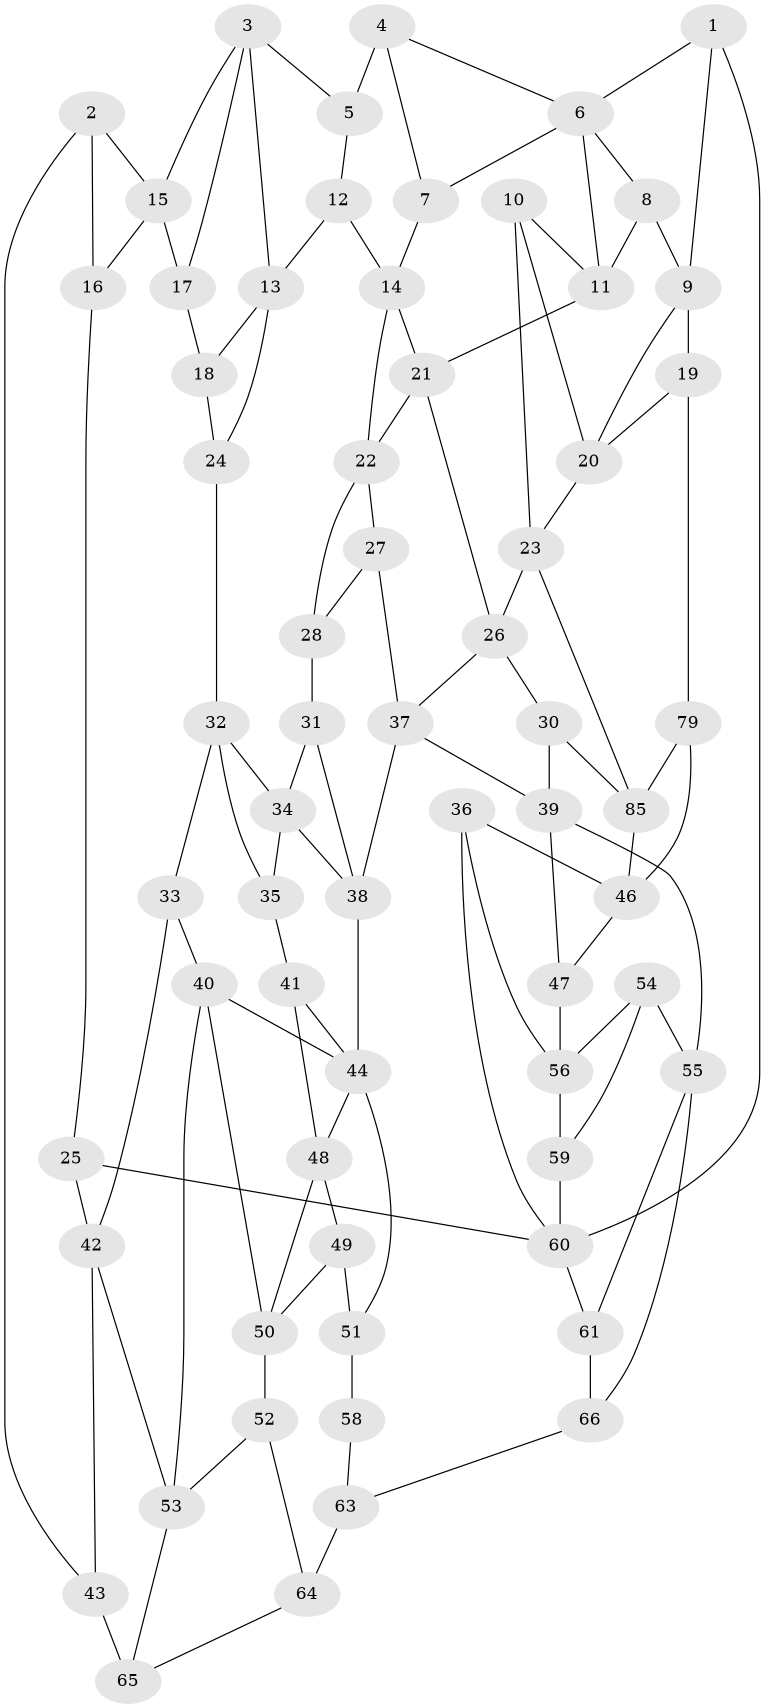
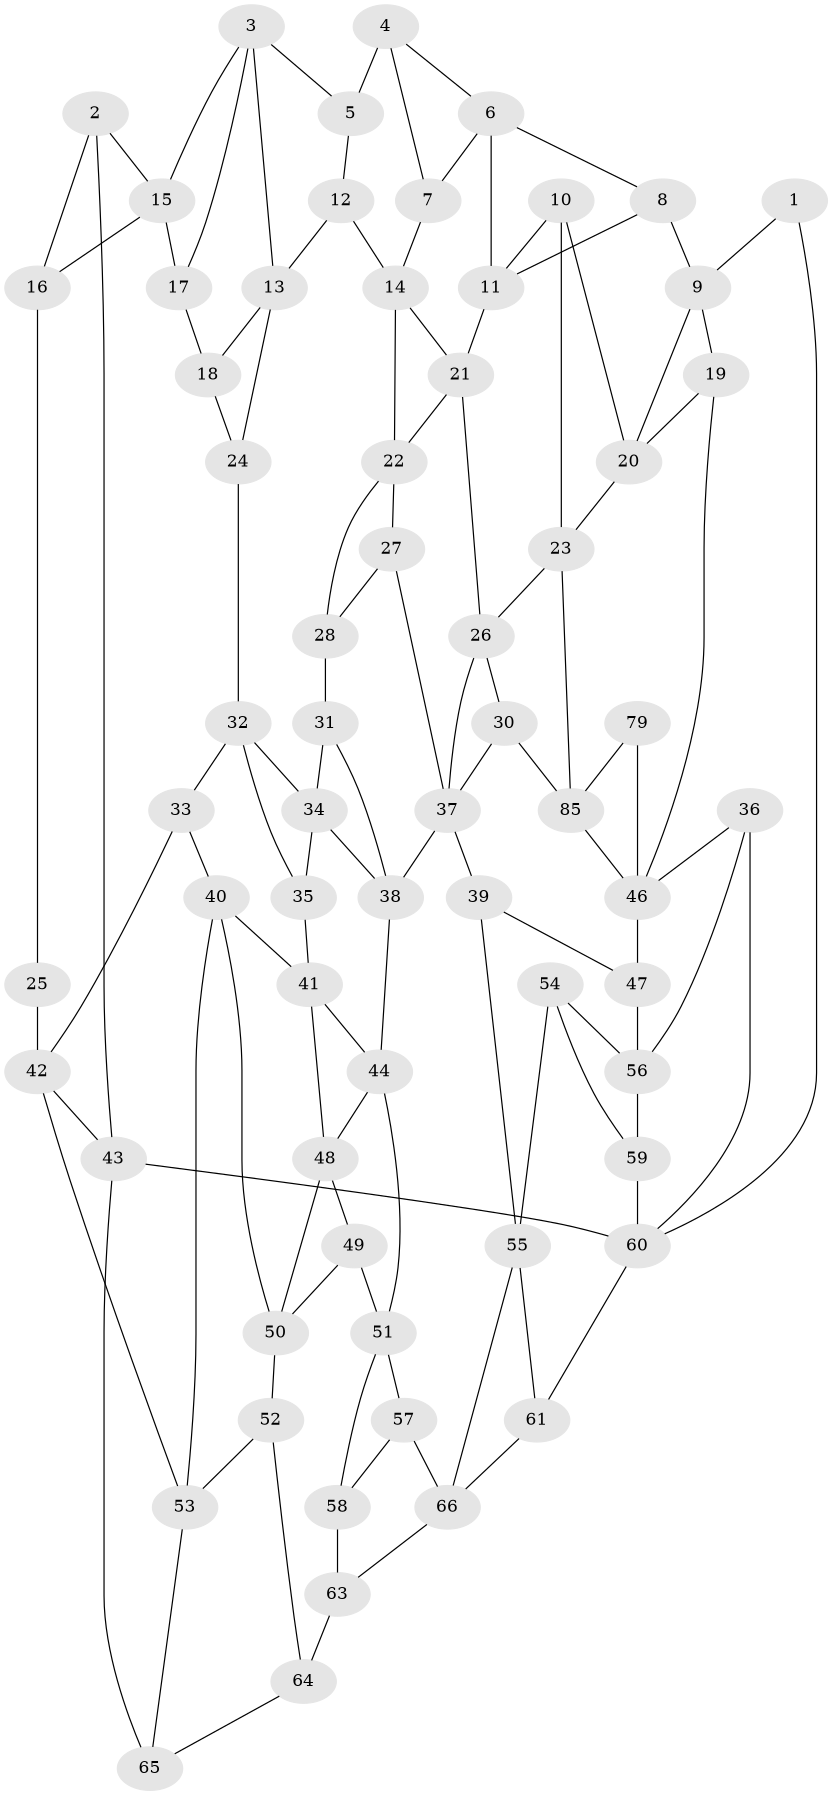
(647, 70) -> none
(688, 549) -> (704, 641)
(549, 767) -> (476, 767)
(281, 1028) -> (263, 941)
(316, 1202) -> (378, 1195)
none -> (404, 1420)
